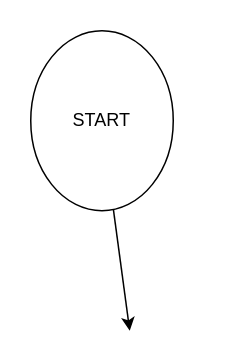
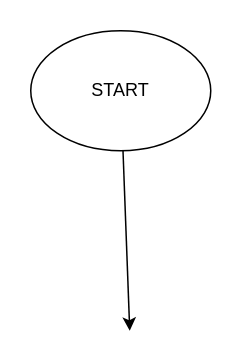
(102, 121) -> (121, 91)
